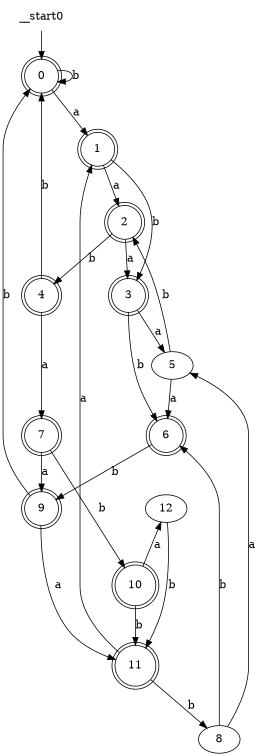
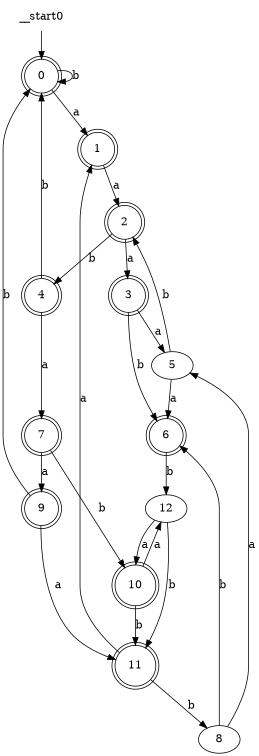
(150, 210) -> none
(107, 470) -> (166, 470)
none -> (143, 537)
